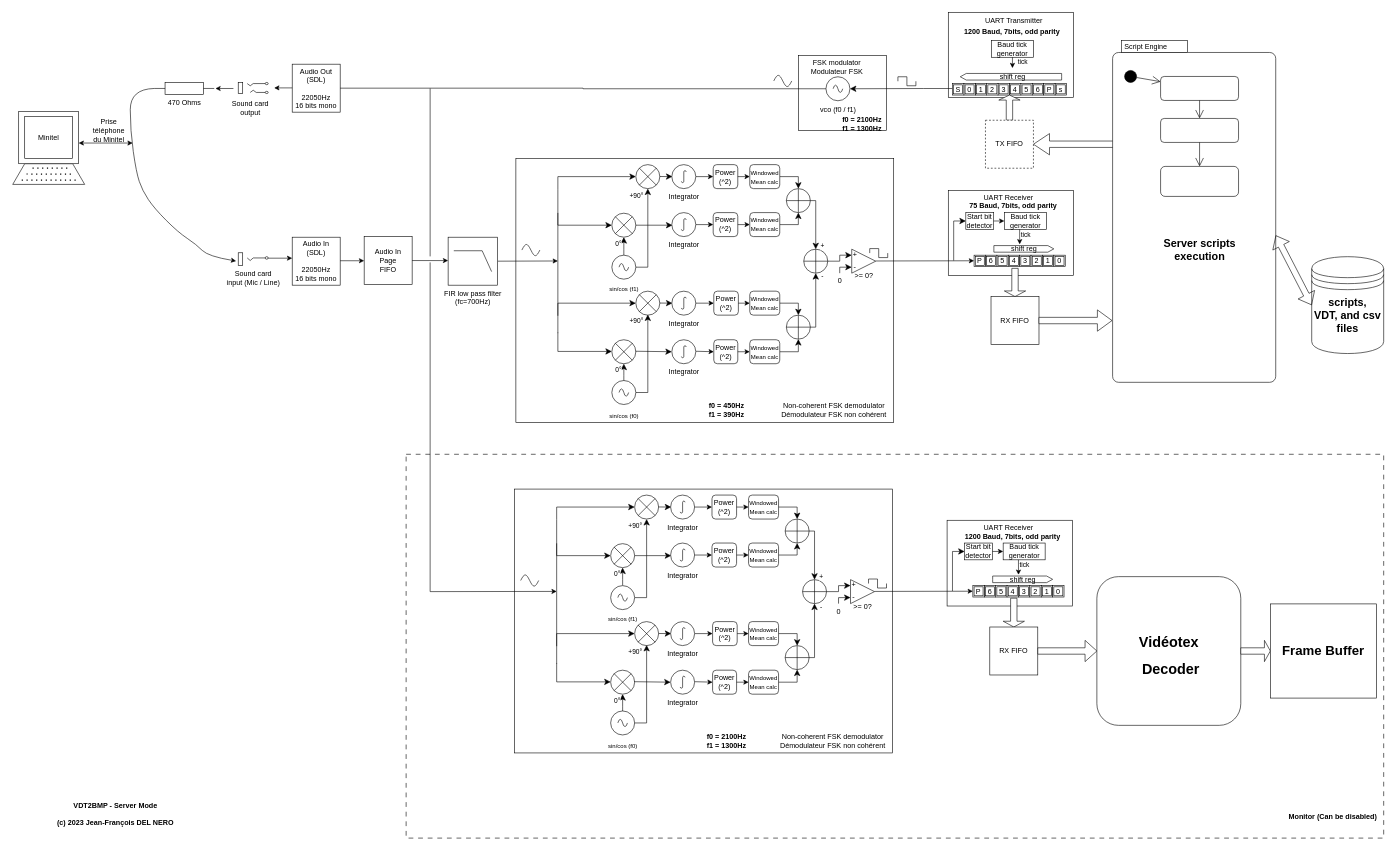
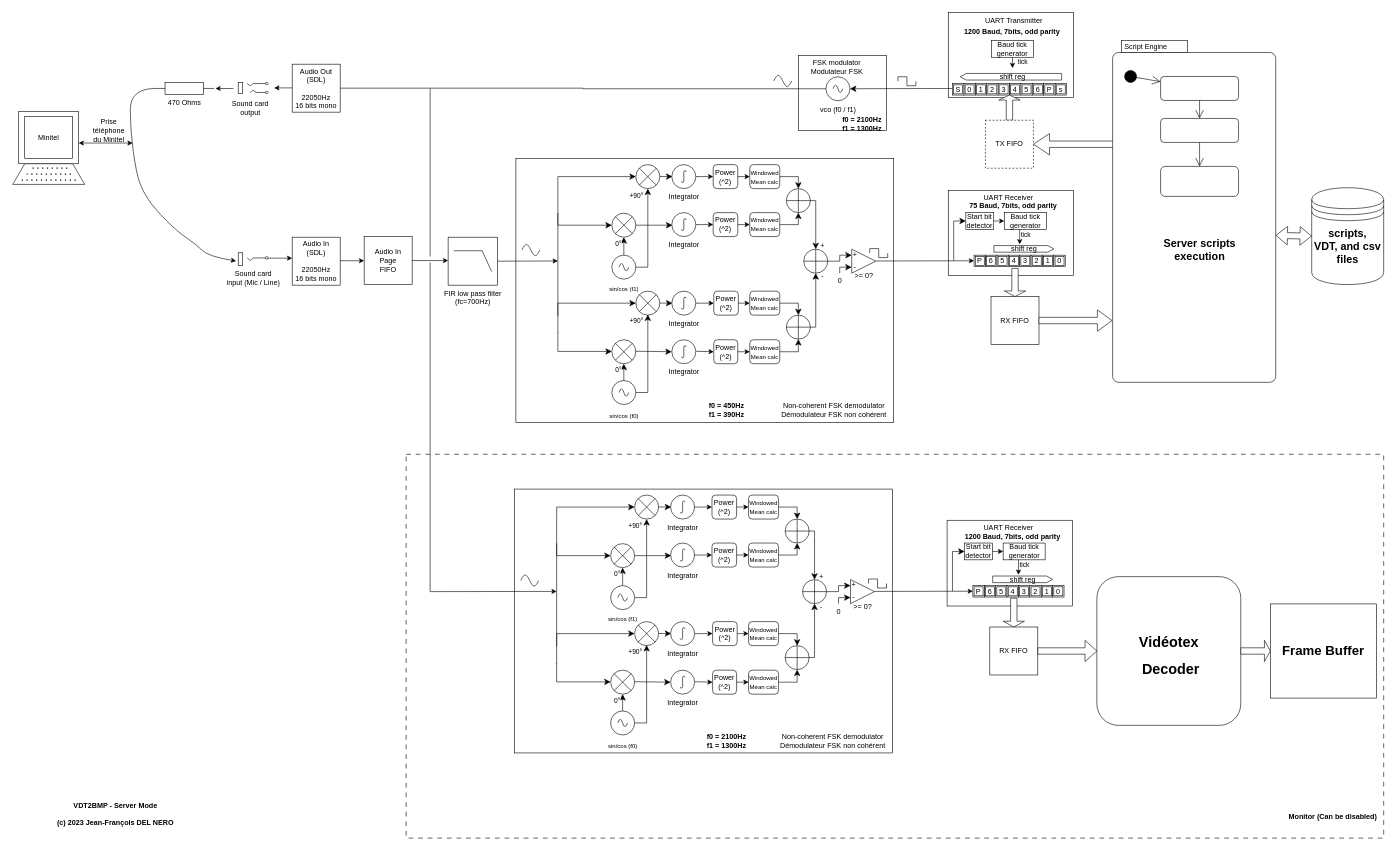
(1348, 305) -> (1348, 236)
